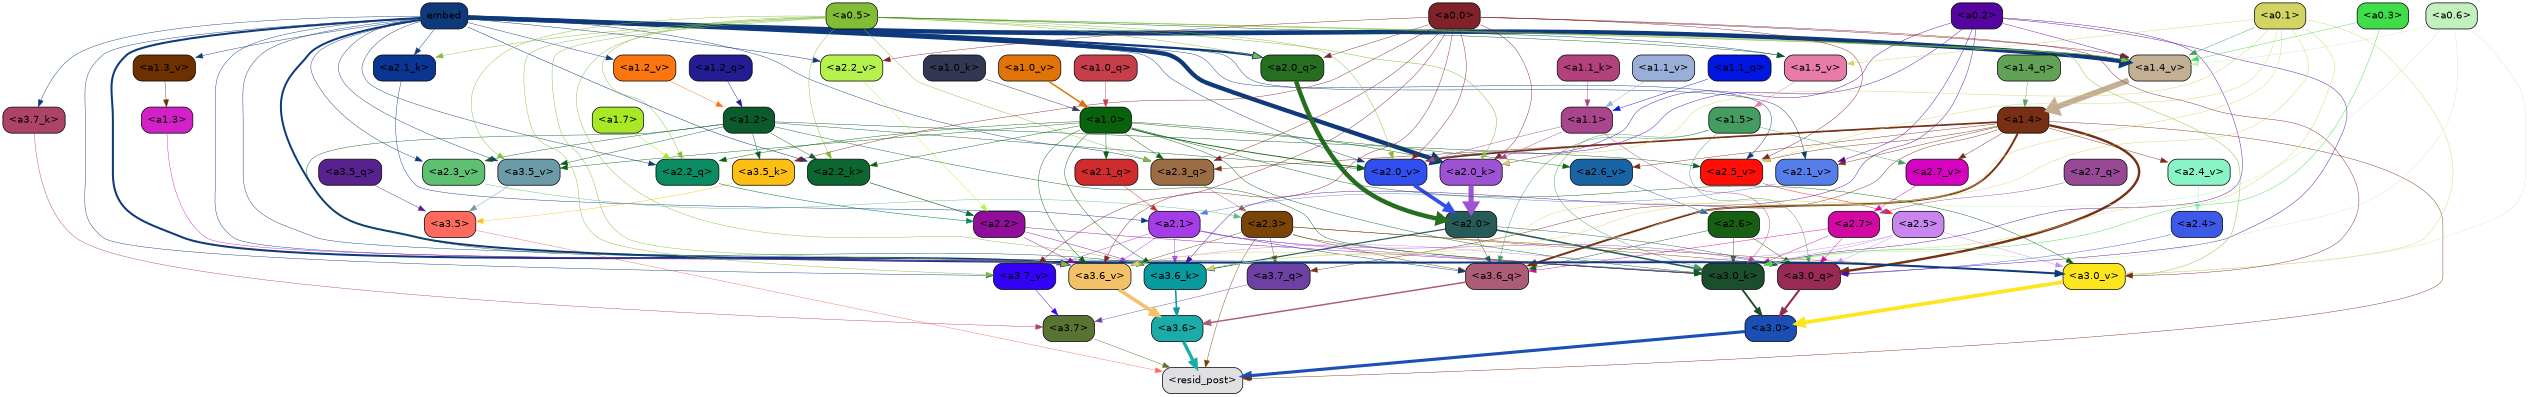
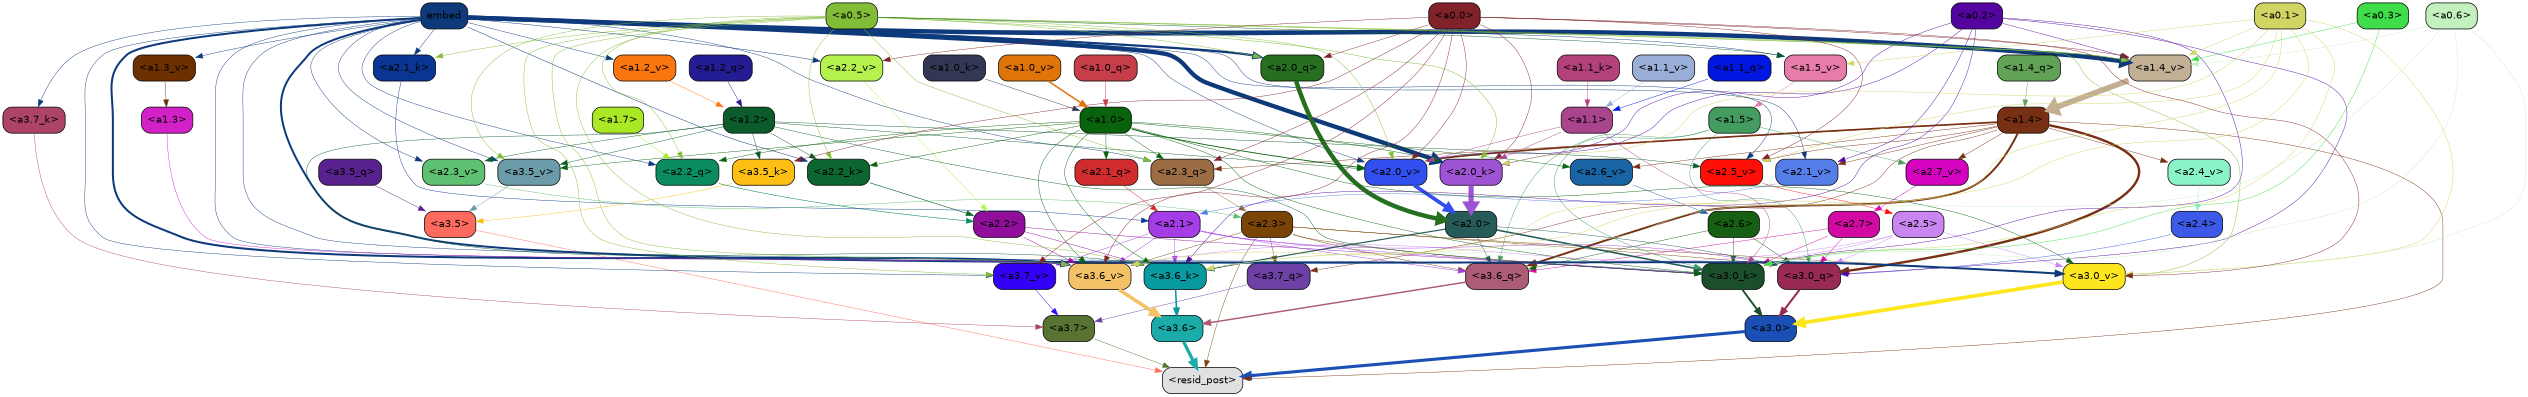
(2225, 40) -> (2225, 40)
(2096, 172) -> none
(1329, 253) -> (1329, 253)
